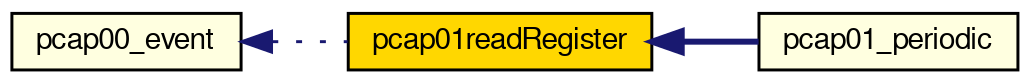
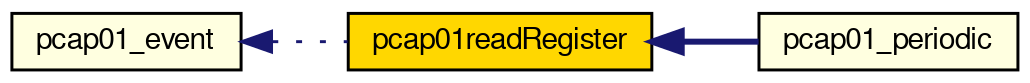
(126, 42) -> (126, 42)
